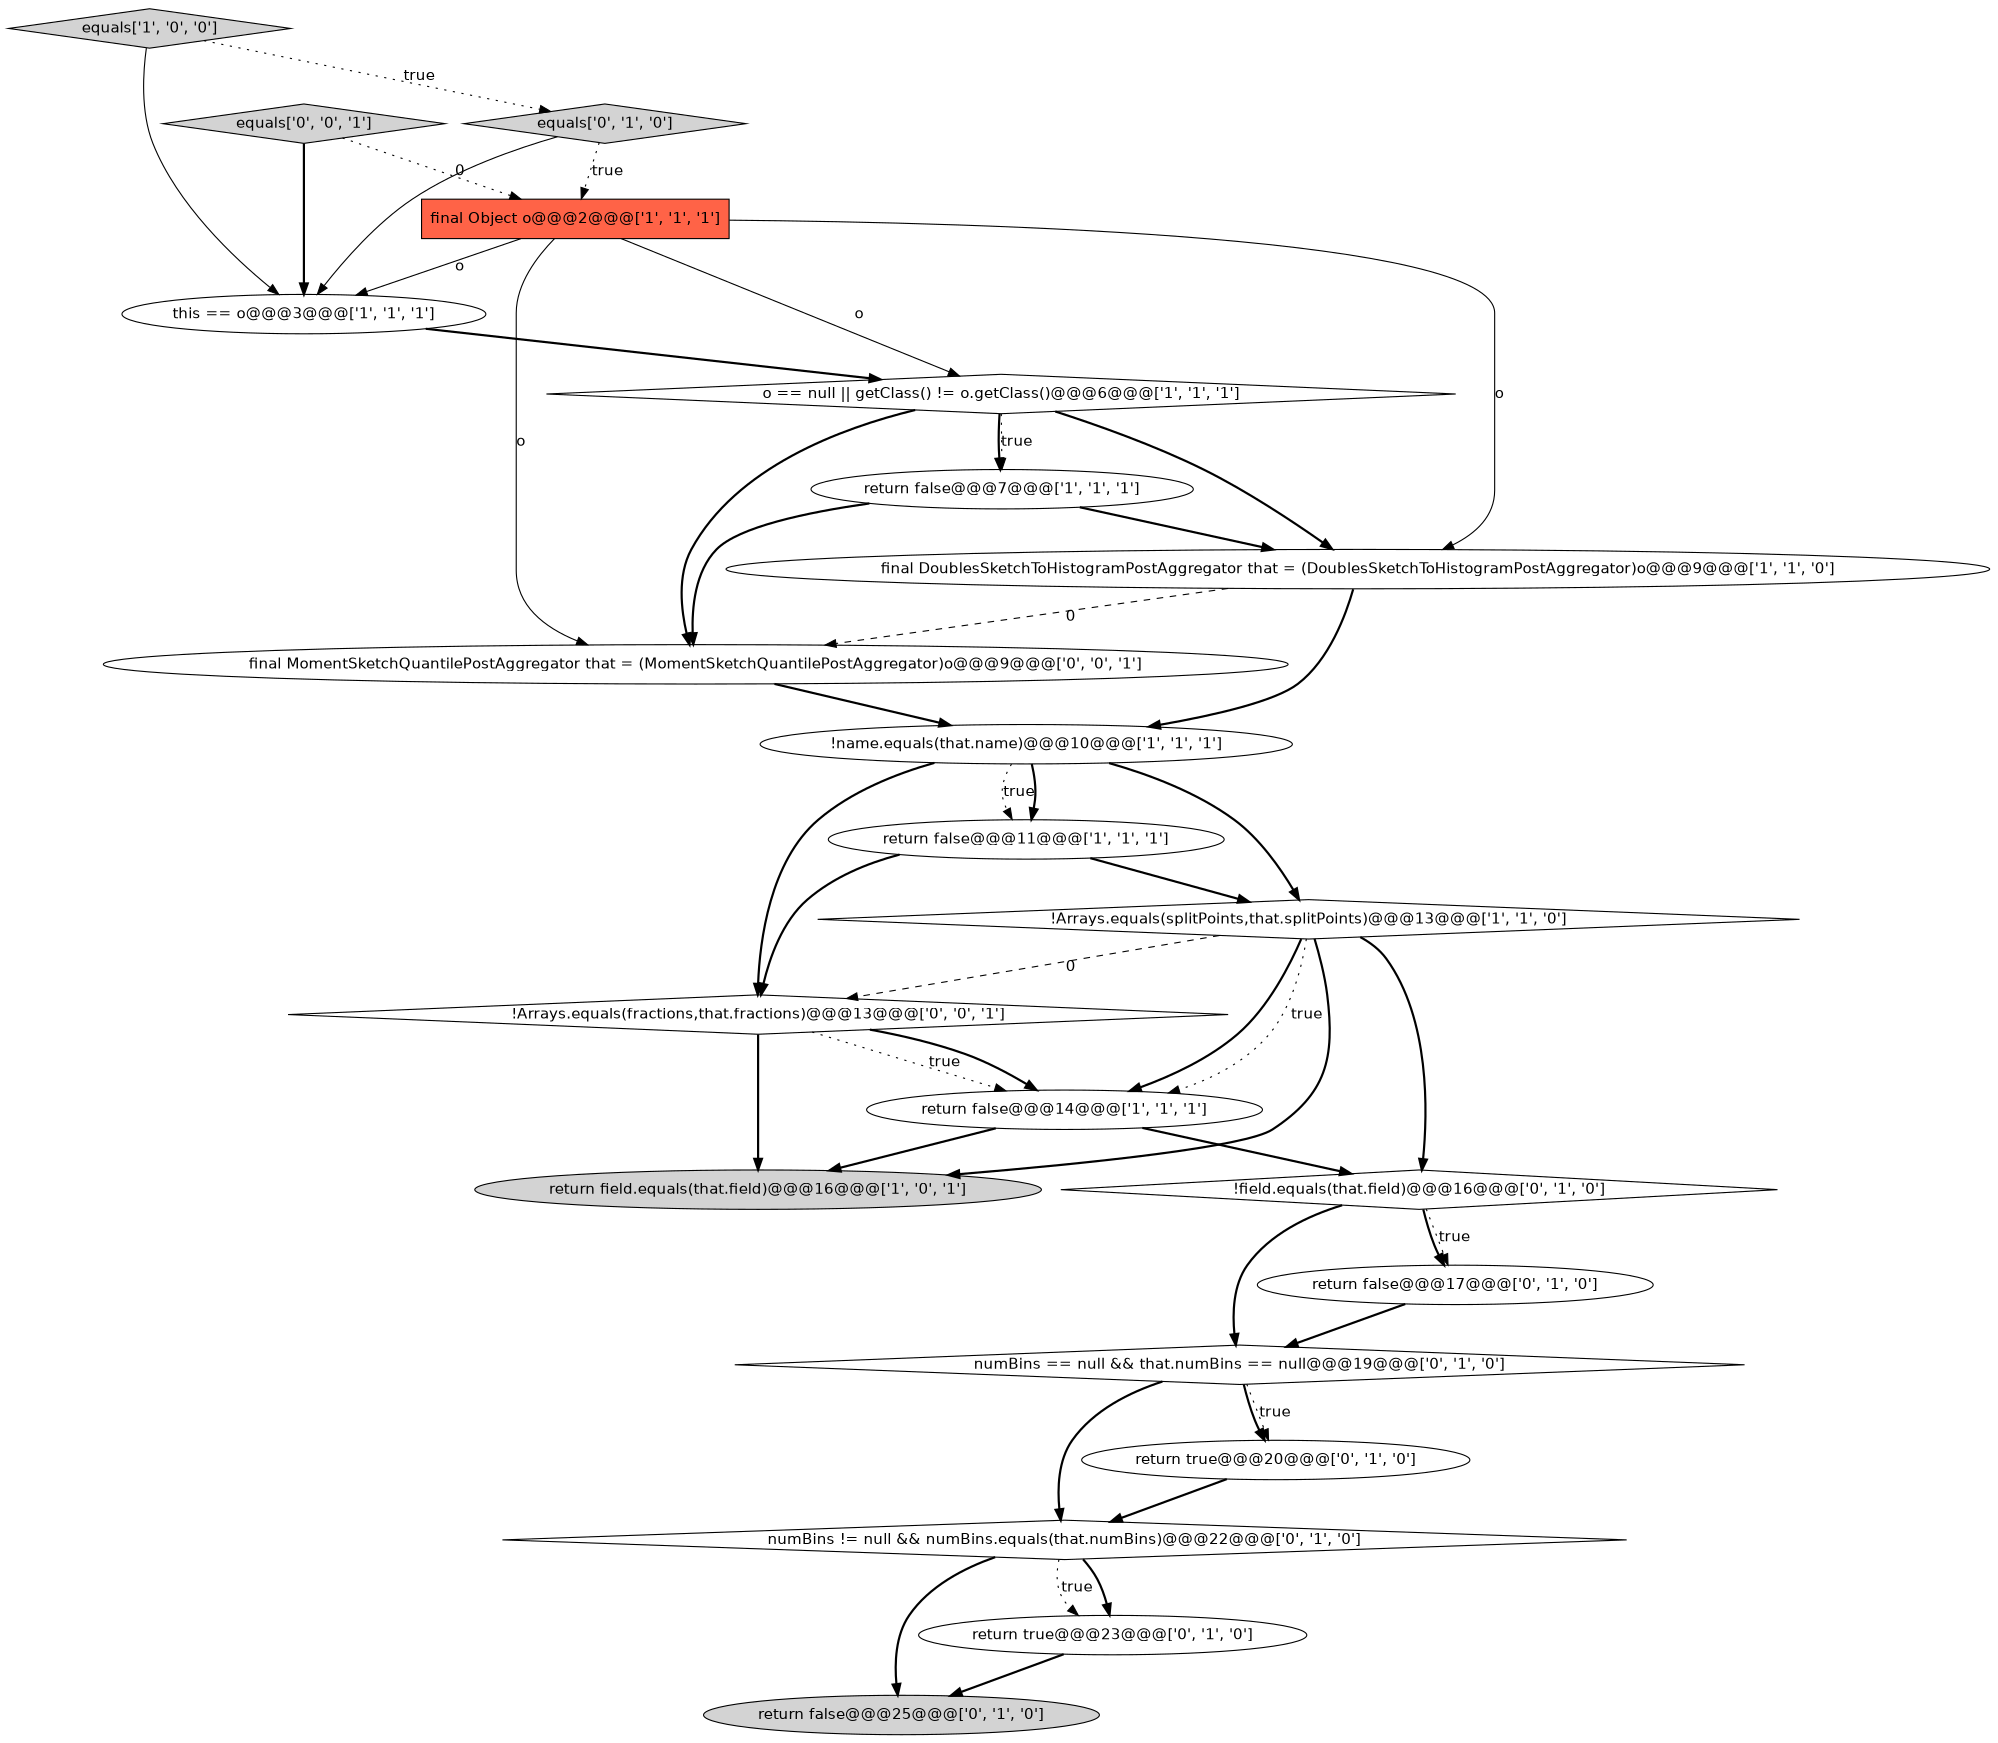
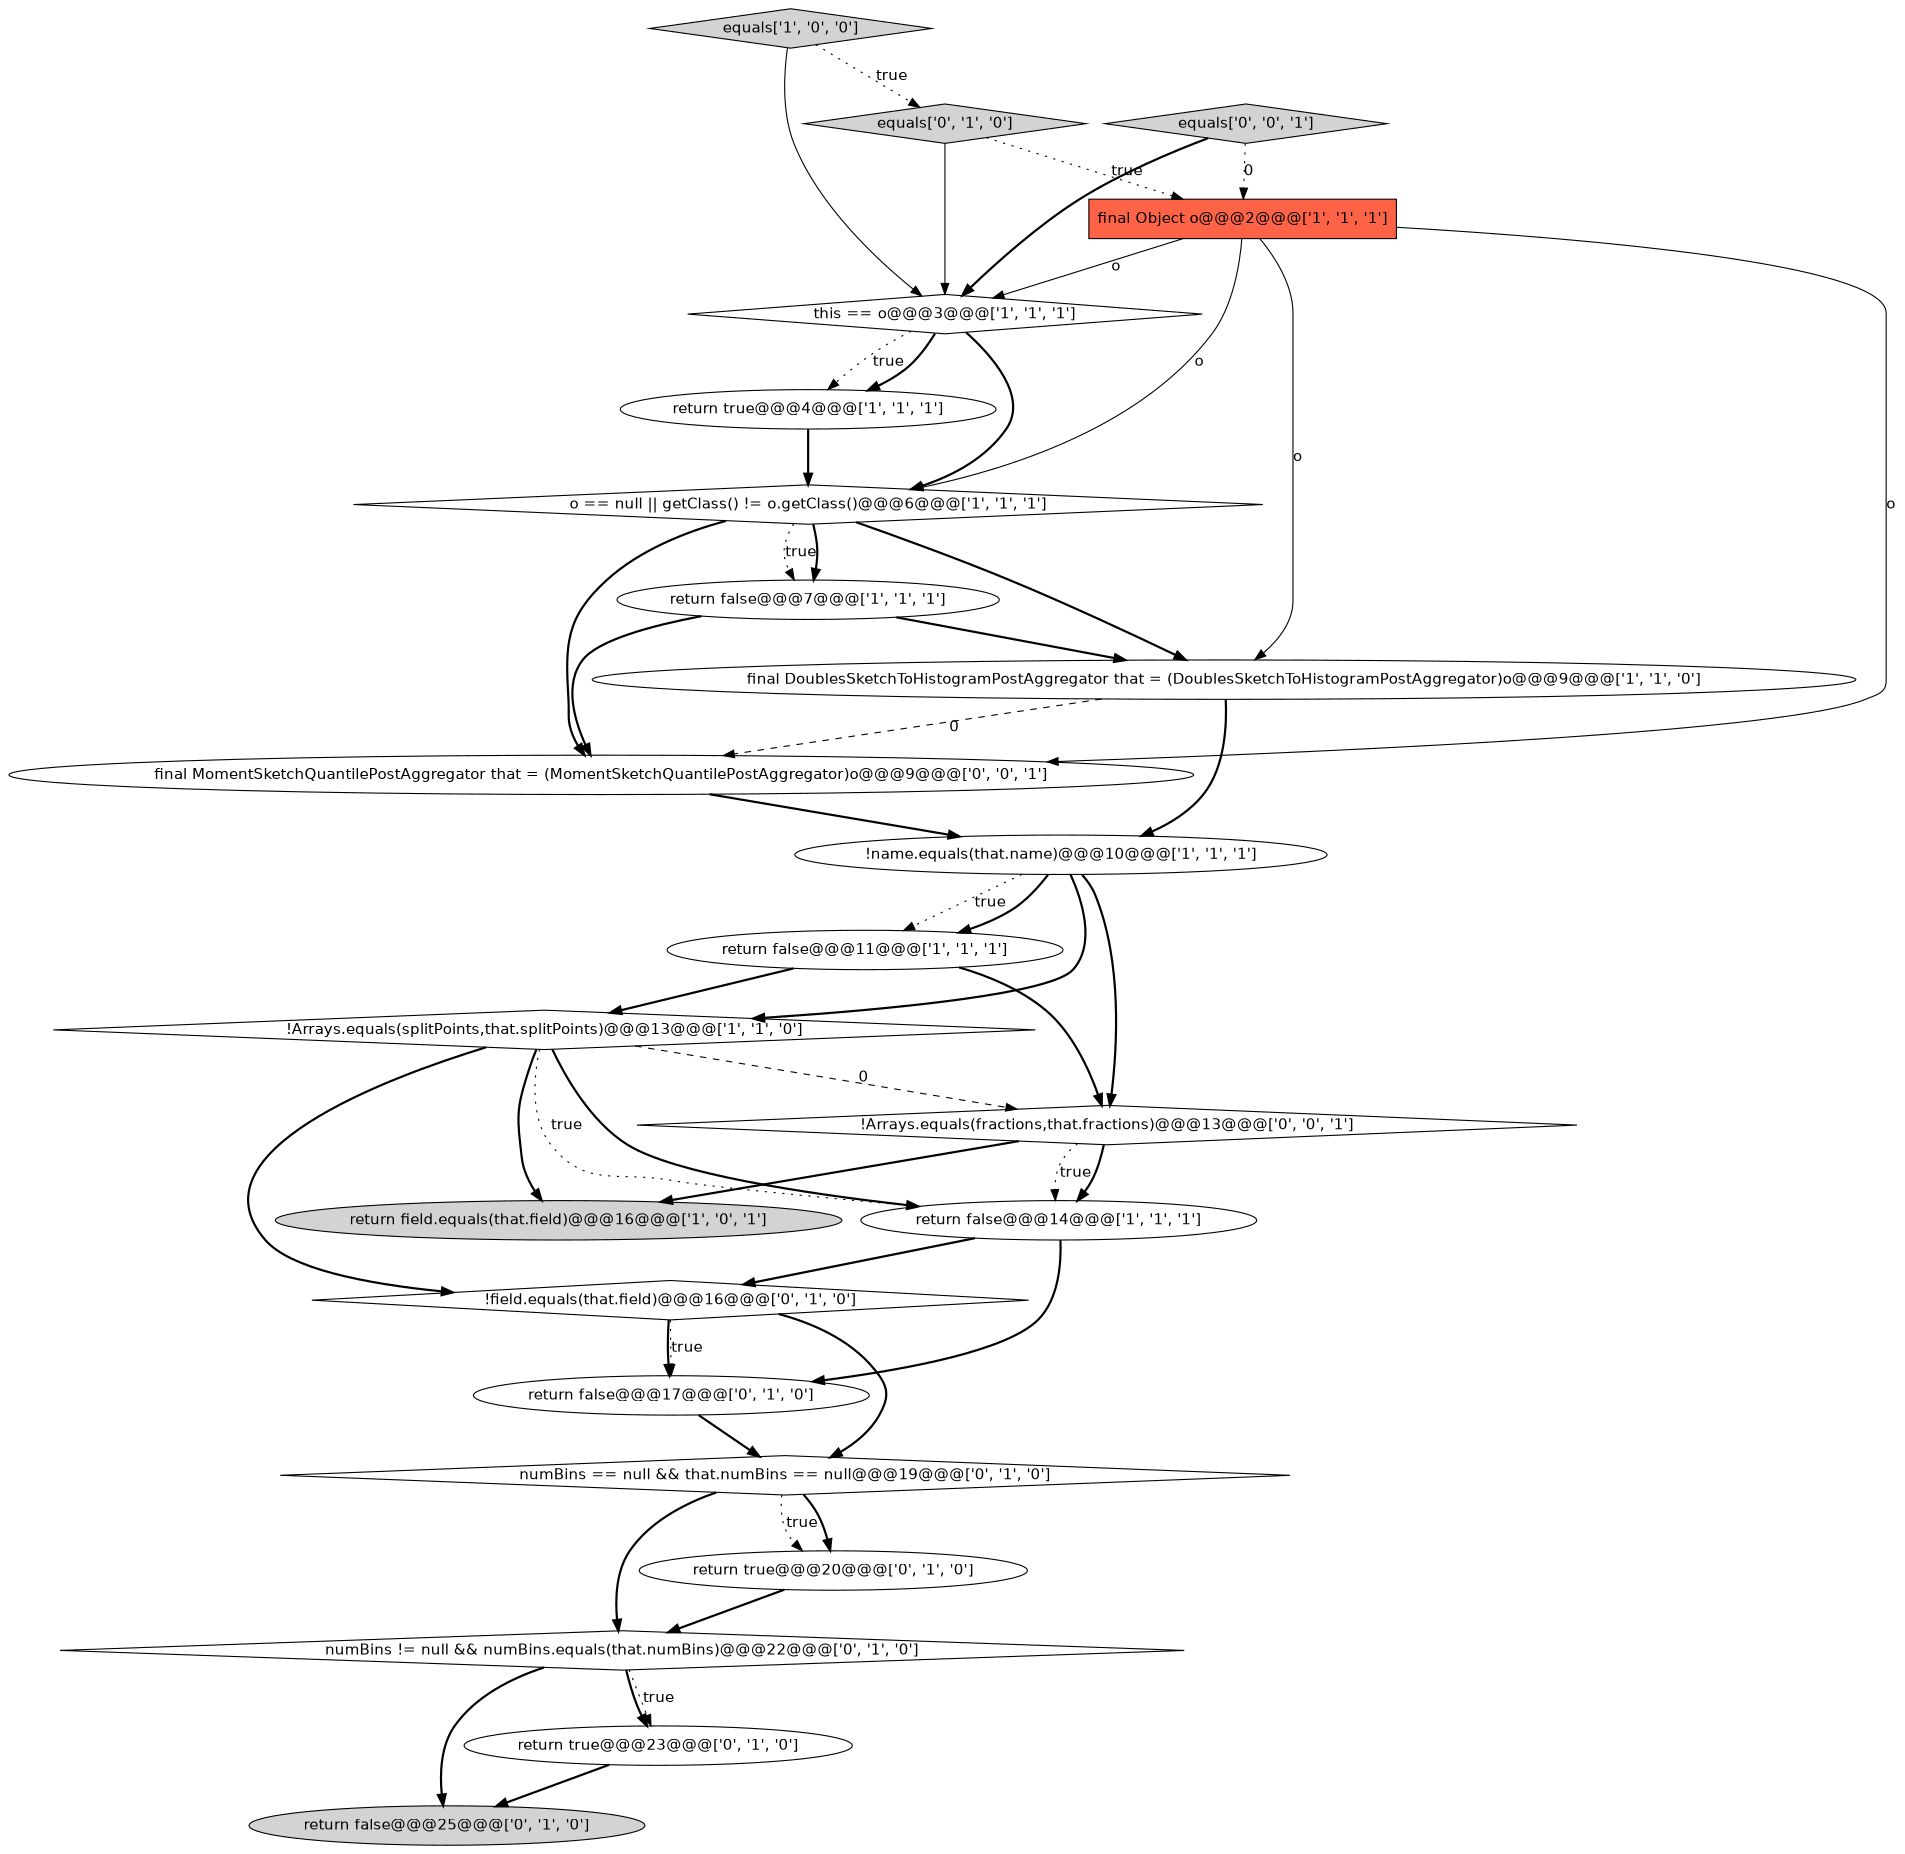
(304, 314) -> (945, 314)
none -> (808, 409)
(918, 1148) -> (976, 1350)
